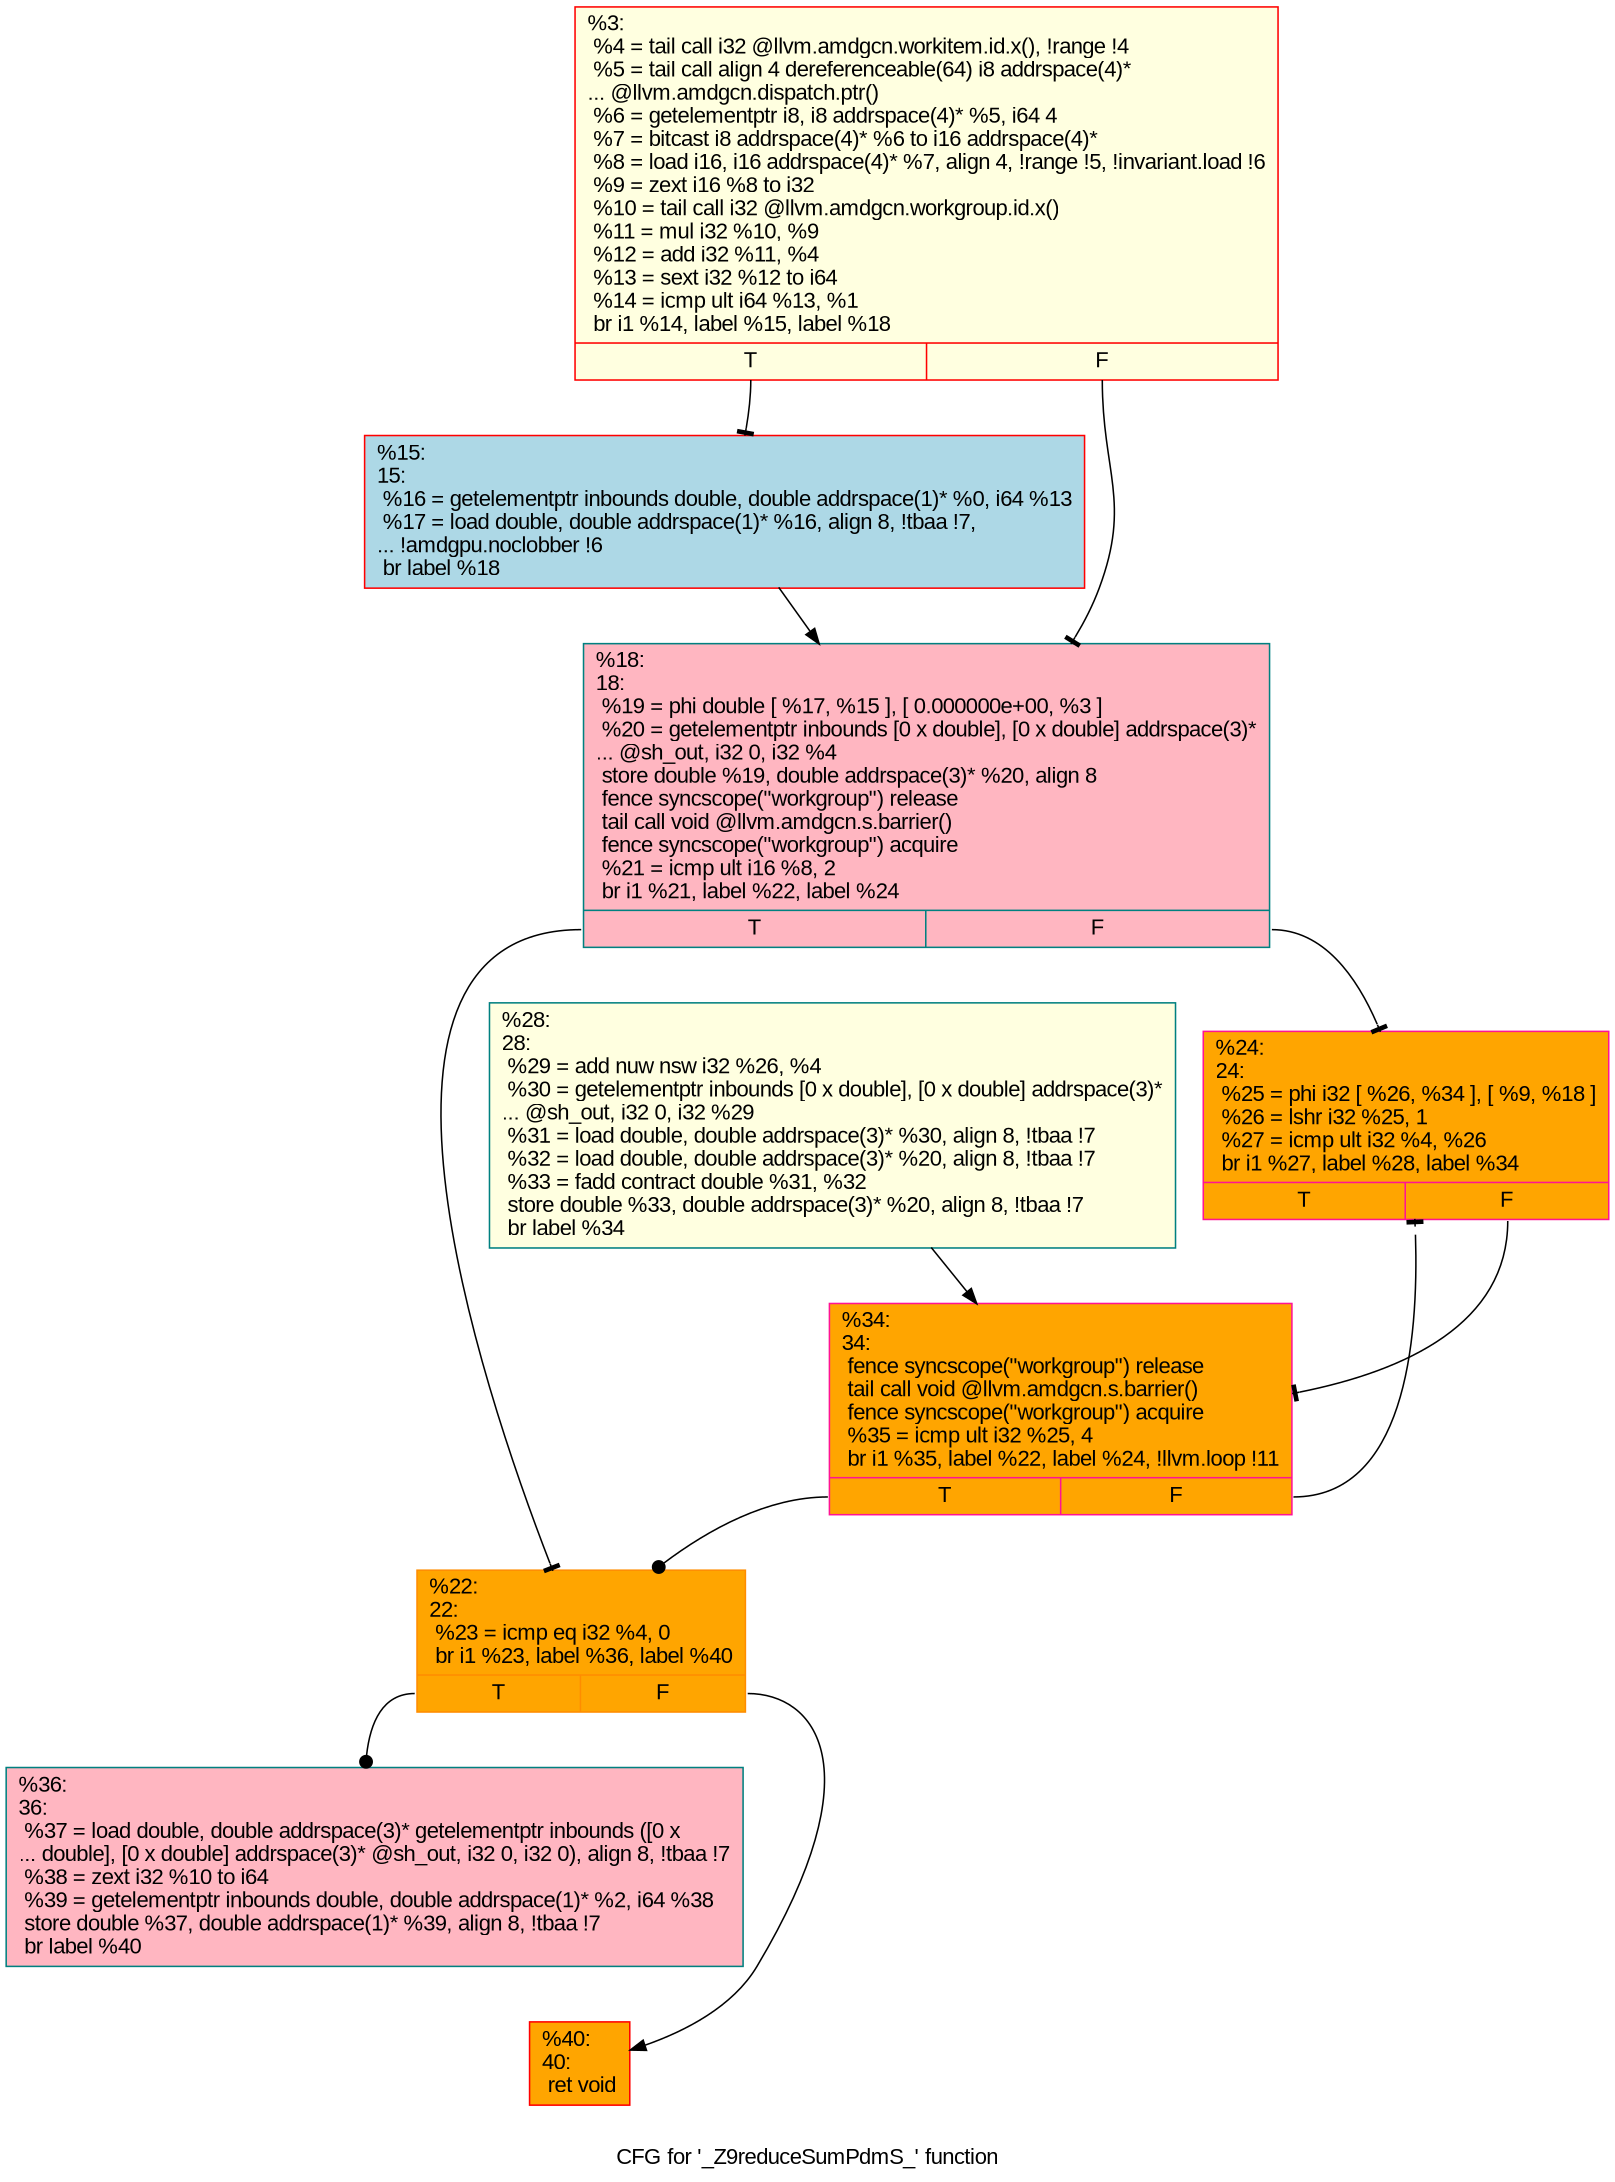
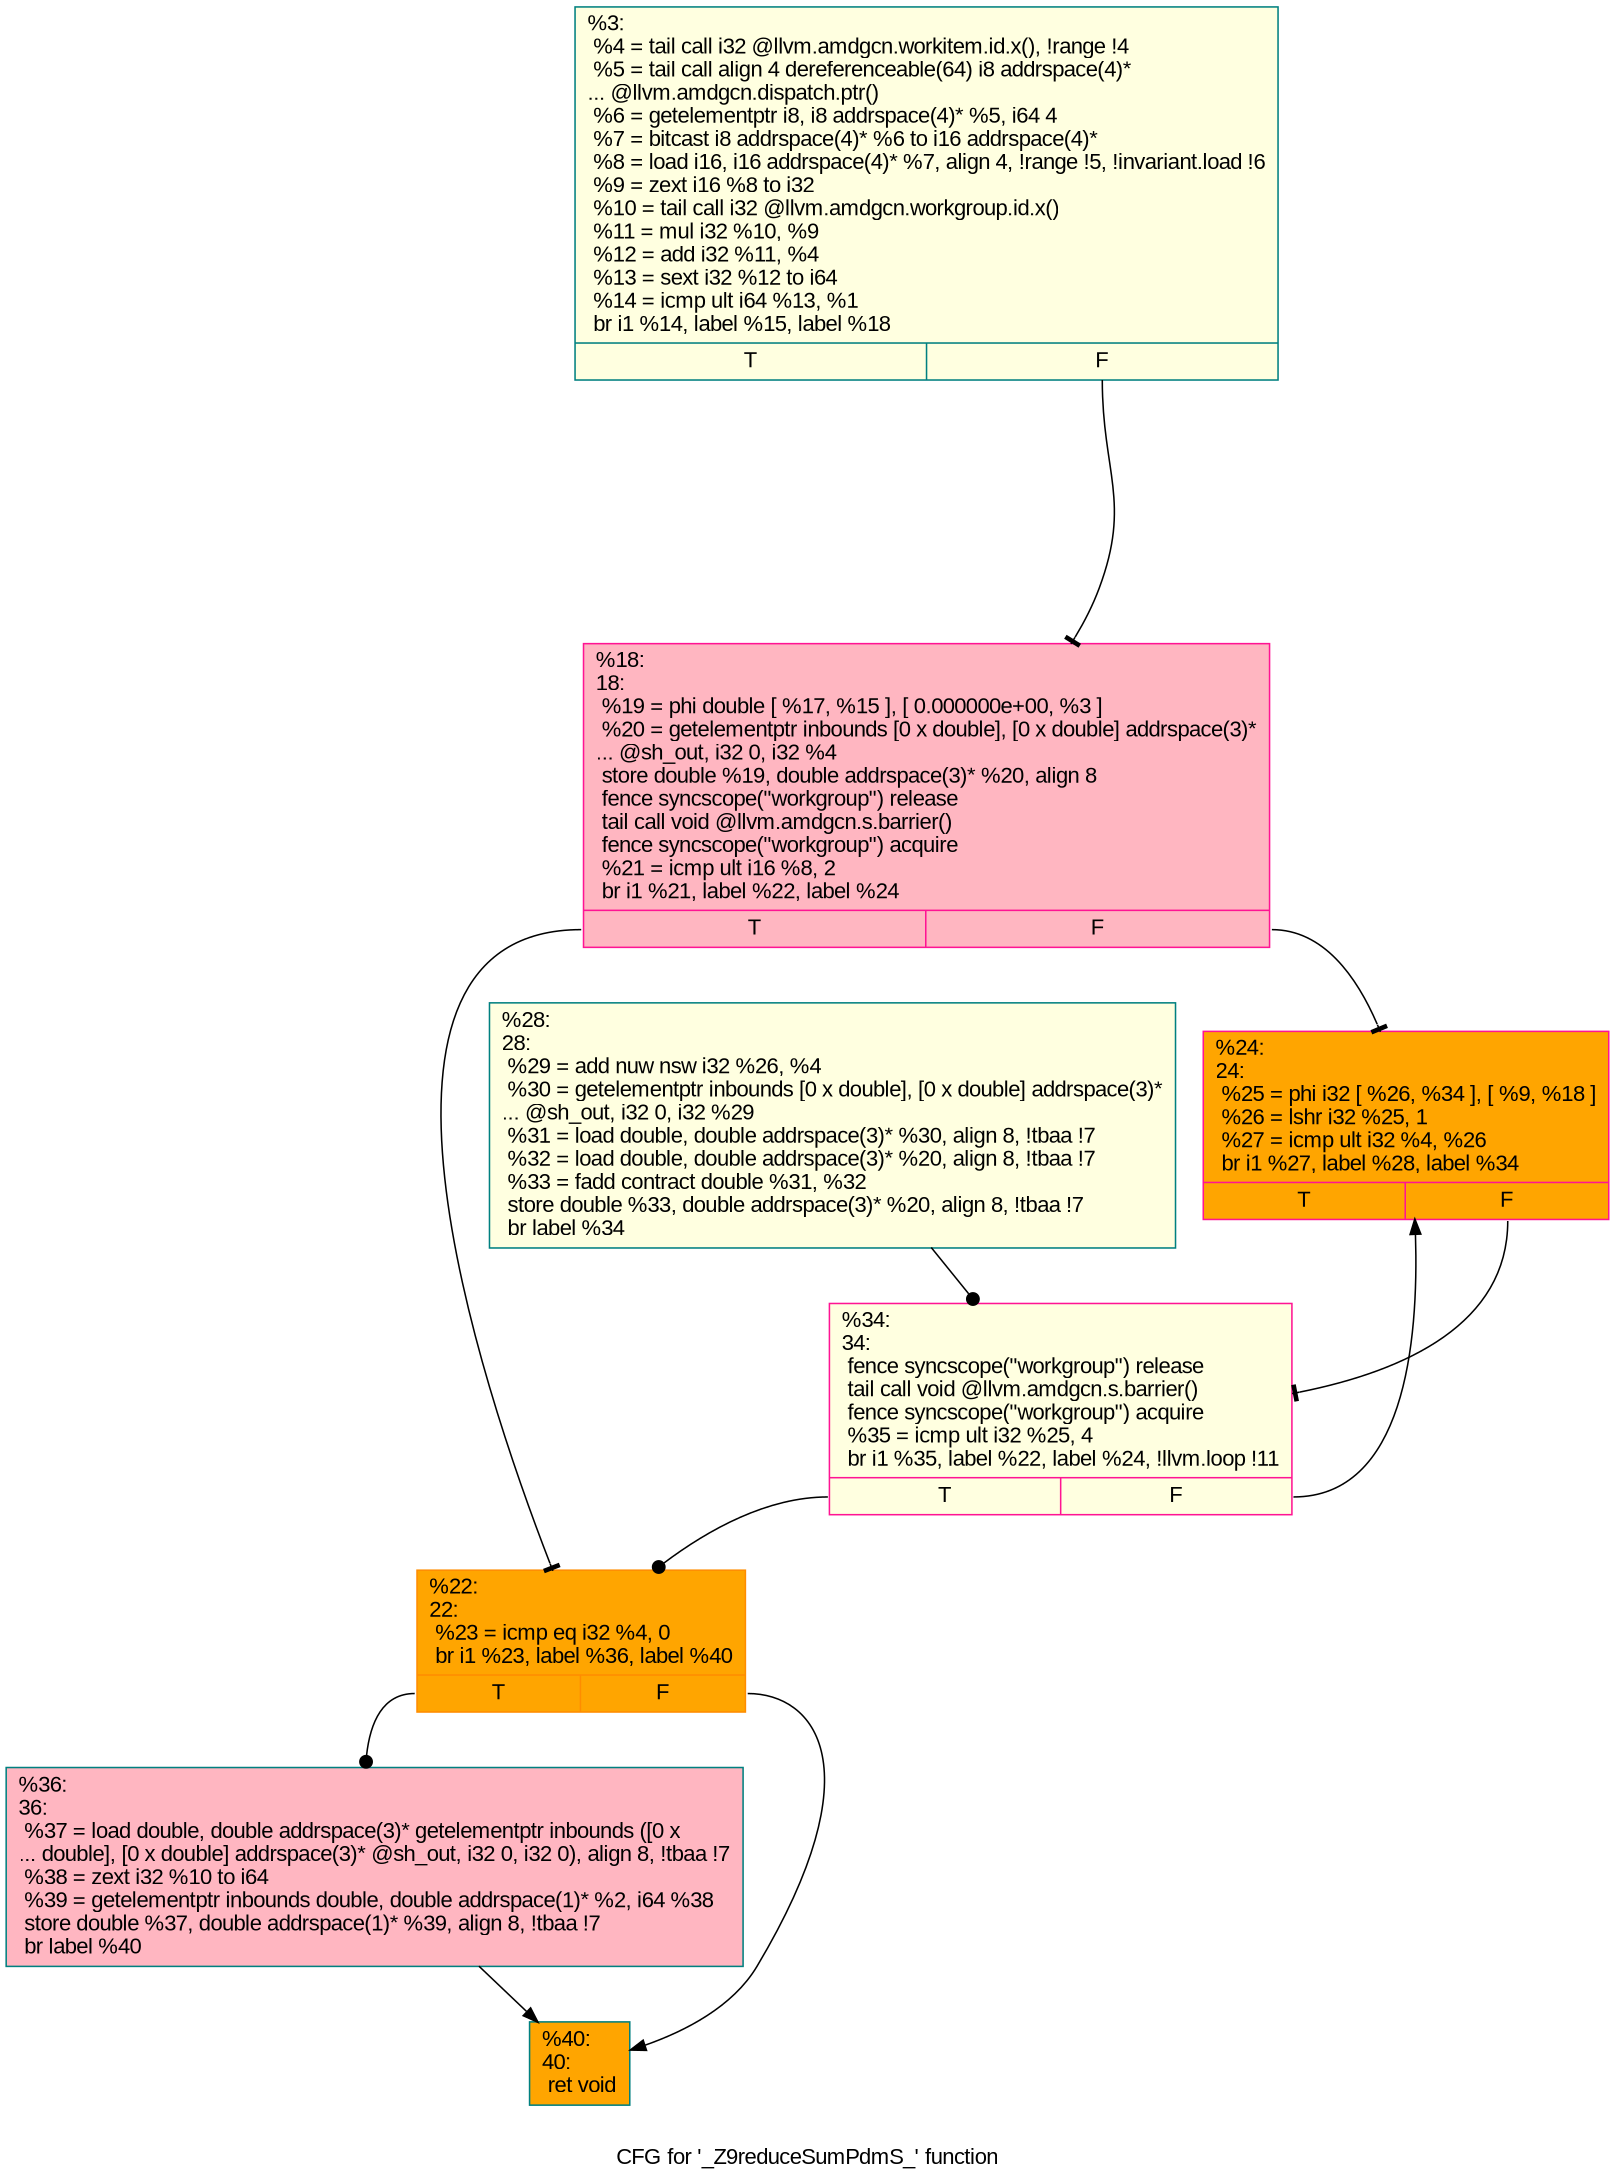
(927, 193) -> (927, 193)
(725, 512) -> none
(927, 796) -> (927, 796)
(950, 1271) -> (950, 1271)
(1400, 1394) -> (1400, 1394)
(1061, 1409) -> (1061, 1409)
none -> (503, 1989)
(580, 2064) -> (580, 2064)
